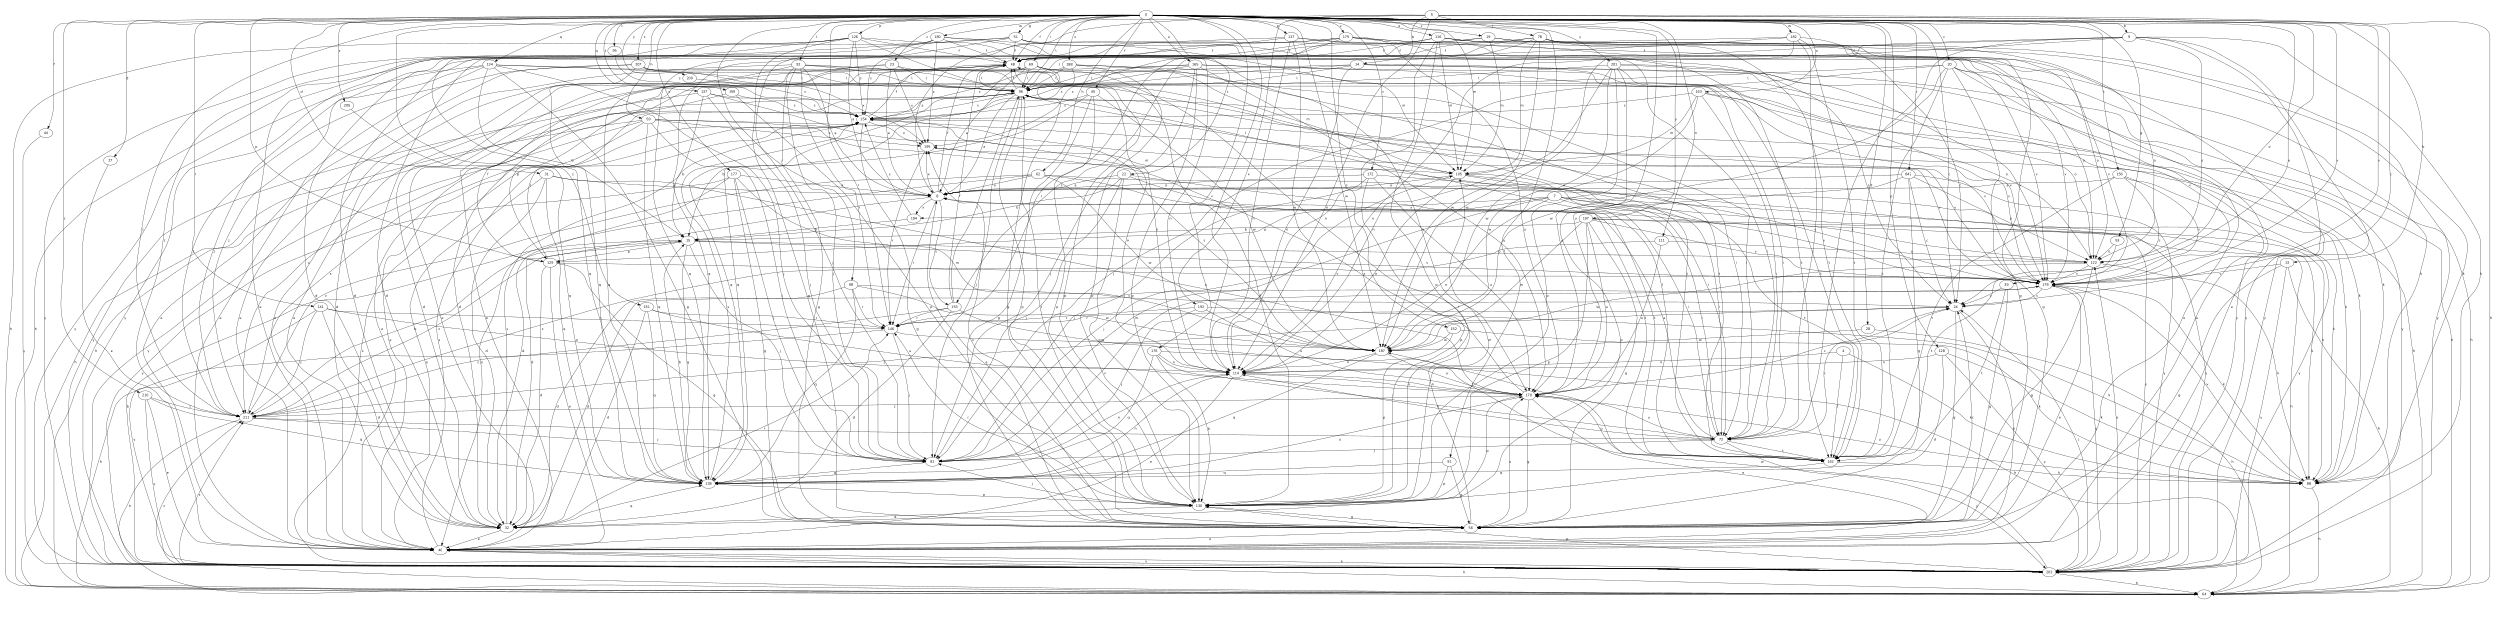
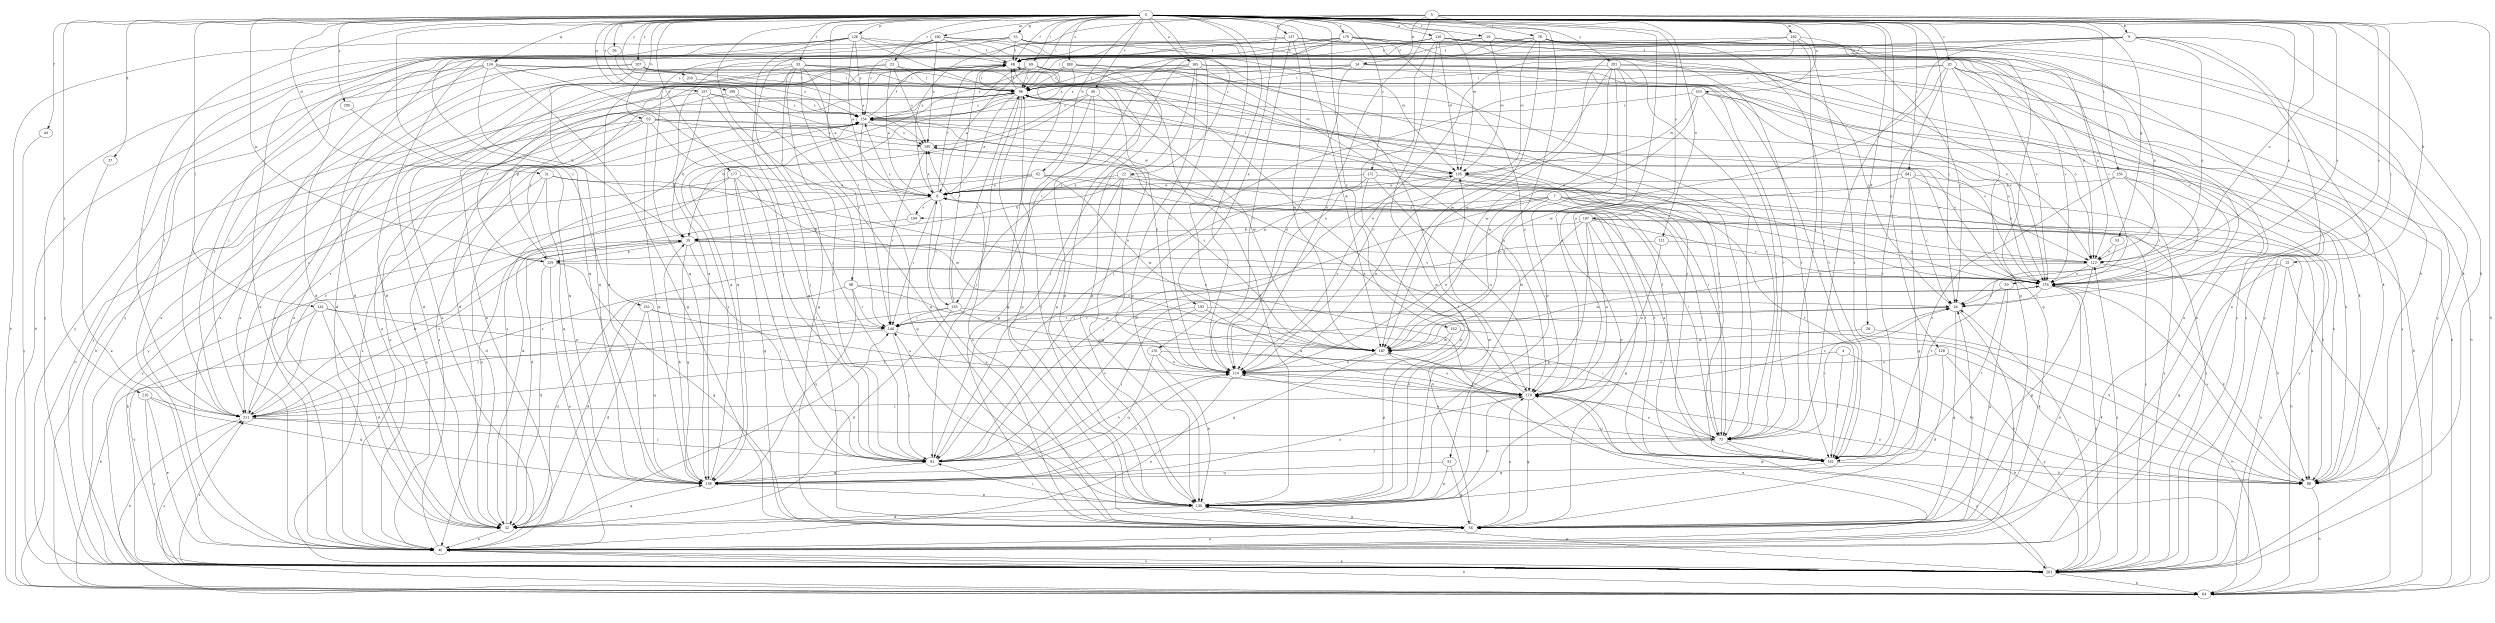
(1432, 405) -> (1346, 334)
